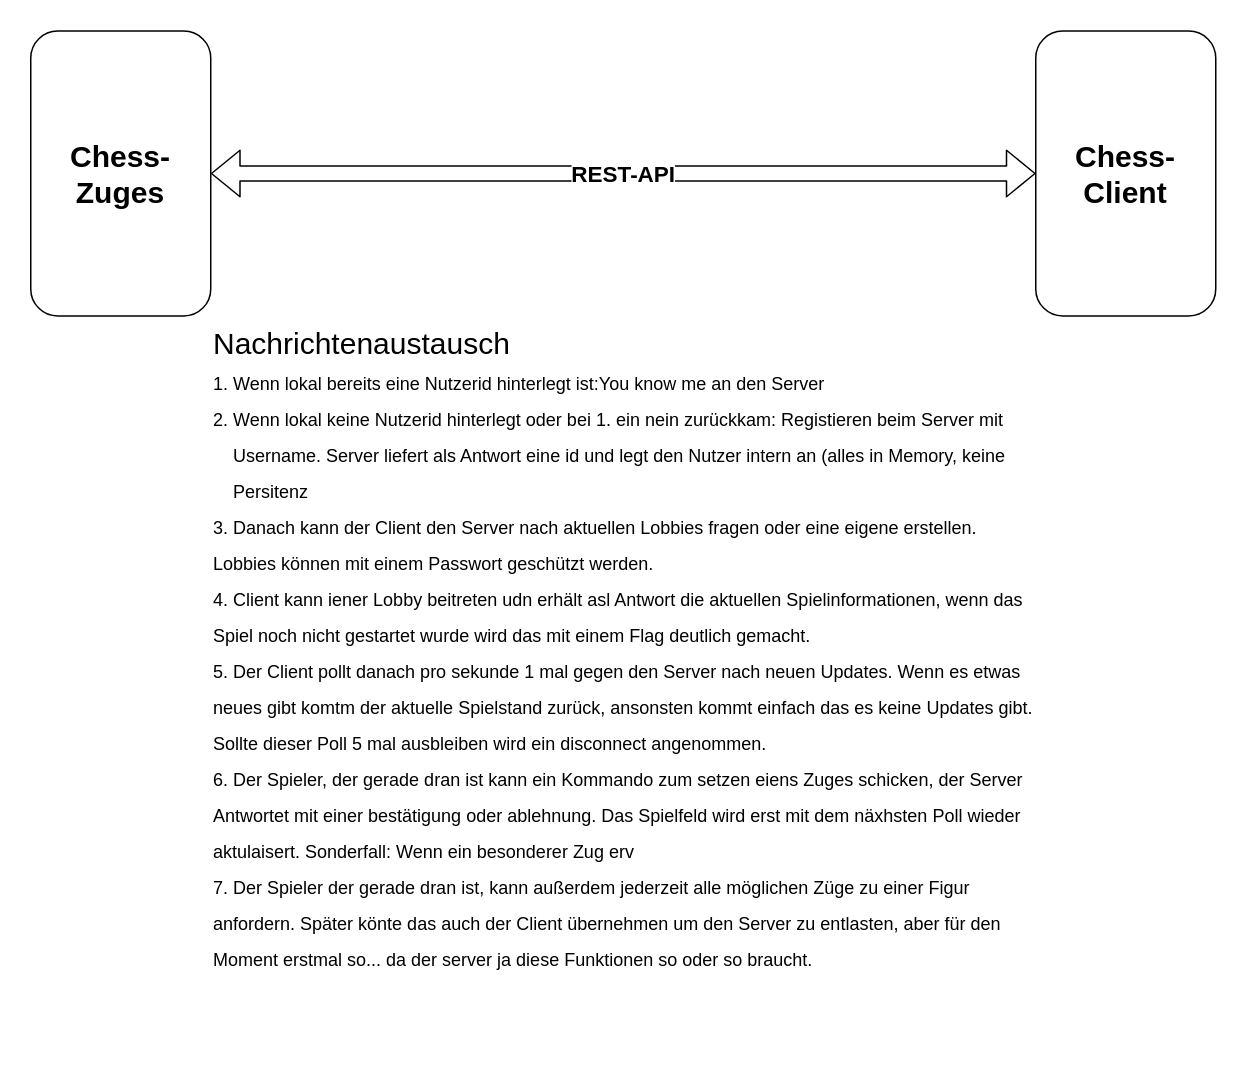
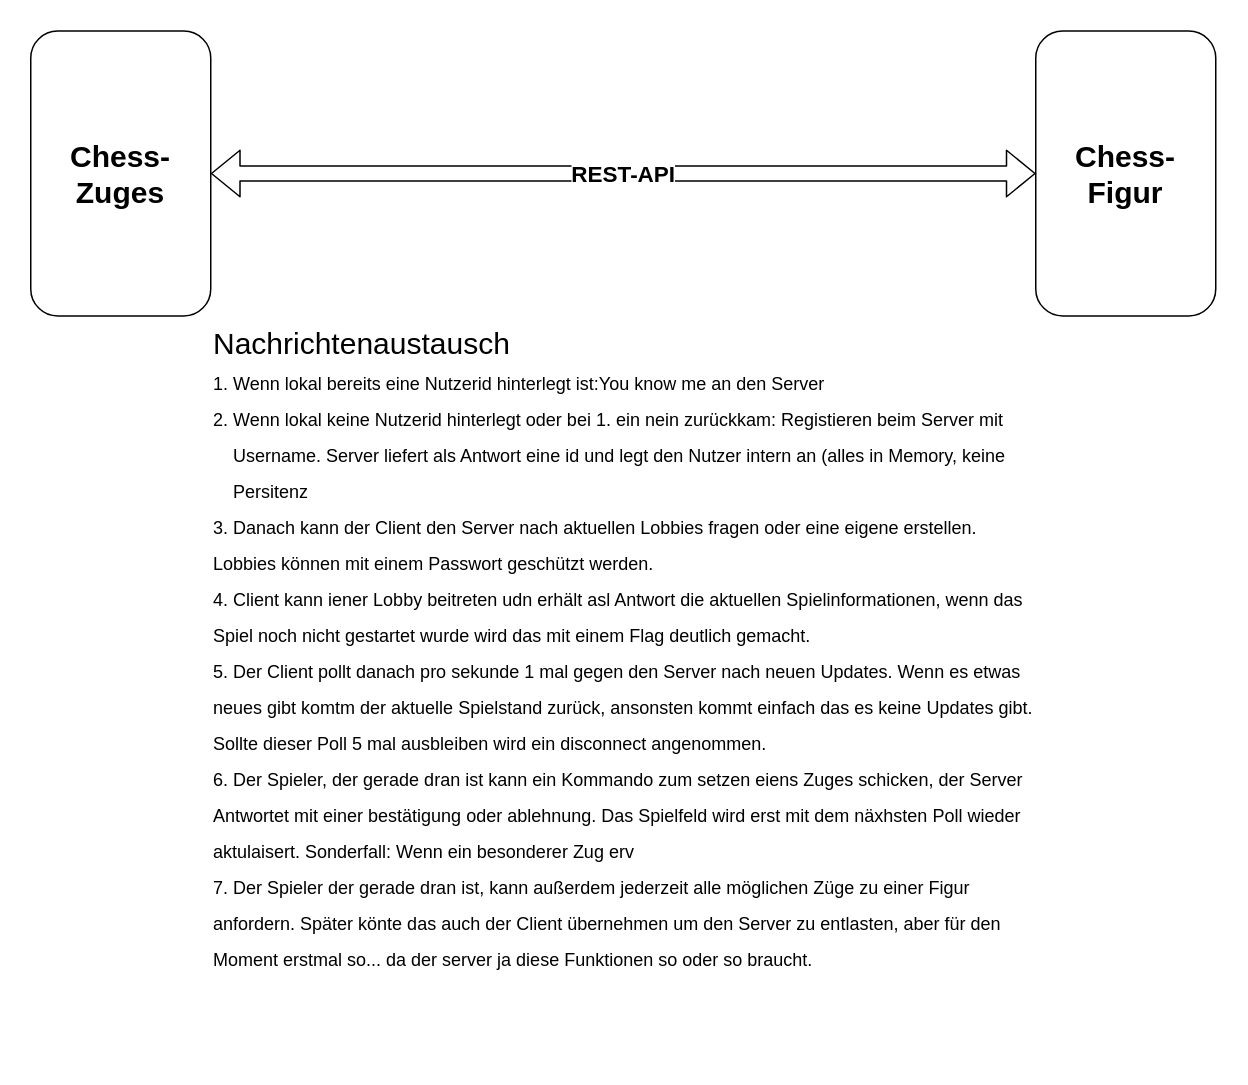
(1126, 173) -> (1126, 173)
